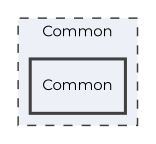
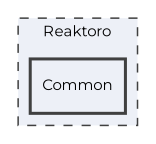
(78, 32) -> (78, 32)
